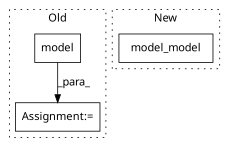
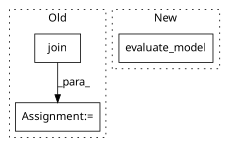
(58, 48) -> (58, 48)
(166, 48) -> (166, 48)
